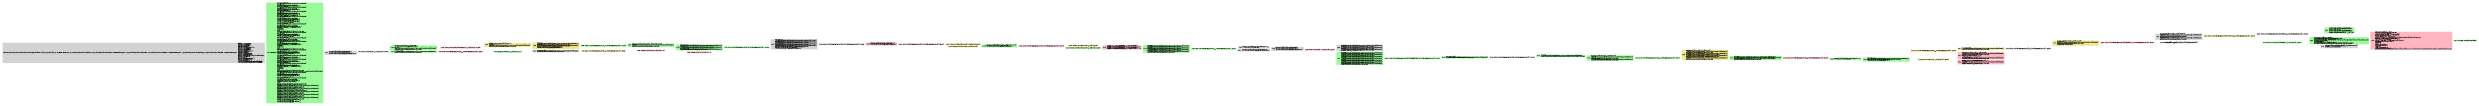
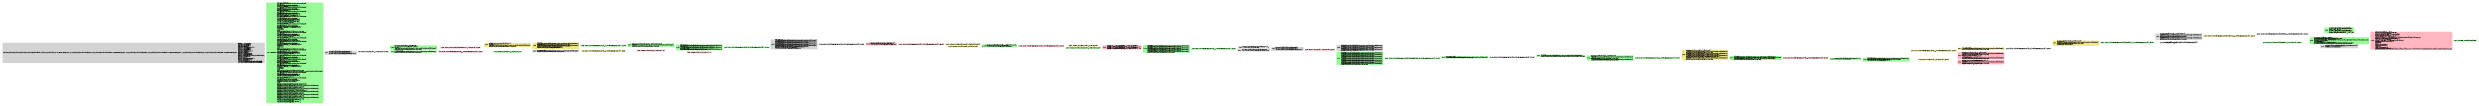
(2127, 43) -> (2127, 43)
